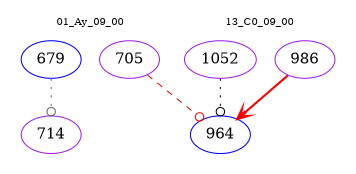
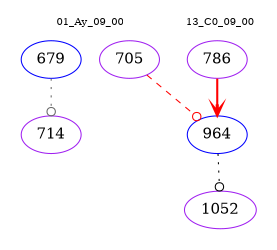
(305, 60) -> (217, 60)
(220, 93) -> (219, 168)
